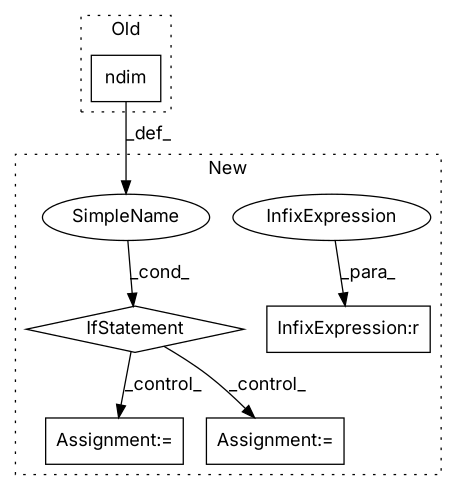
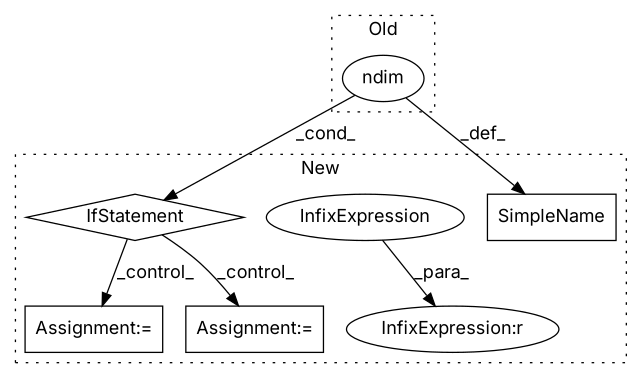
(126, 78) -> (383, 78)
(126, 217) -> (552, 217)
(130, 267) -> (265, 145)
(349, 329) -> (453, 329)
